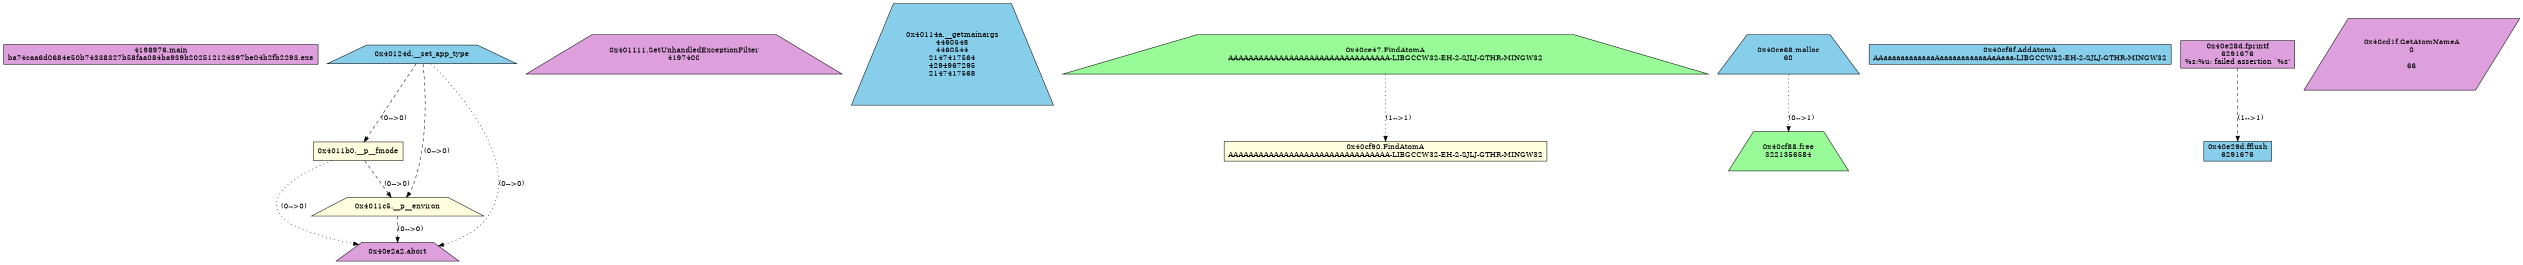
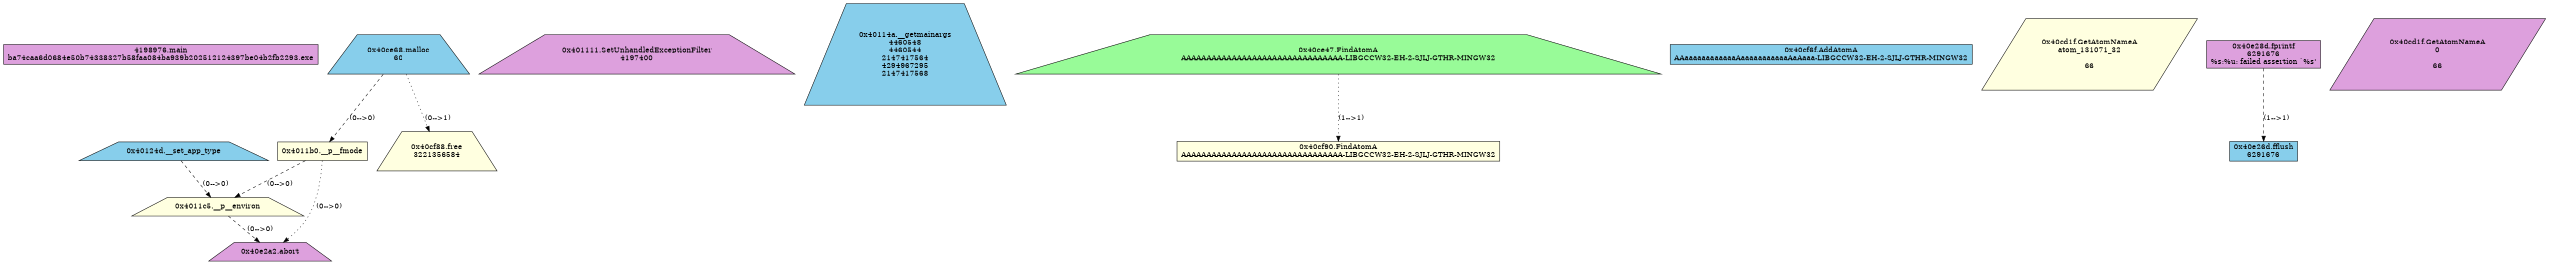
none -> (2090, 54)
(392, 101) -> (358, 106)
(1789, 151) -> (437, 151)
(2238, 151) -> (2264, 151)
(494, 158) -> none
